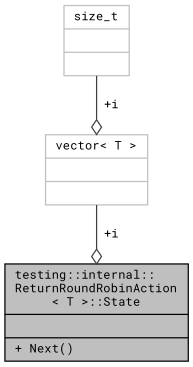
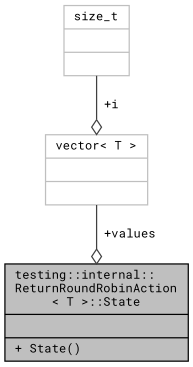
(108, 234) -> (127, 234)
(45, 349) -> (49, 349)
